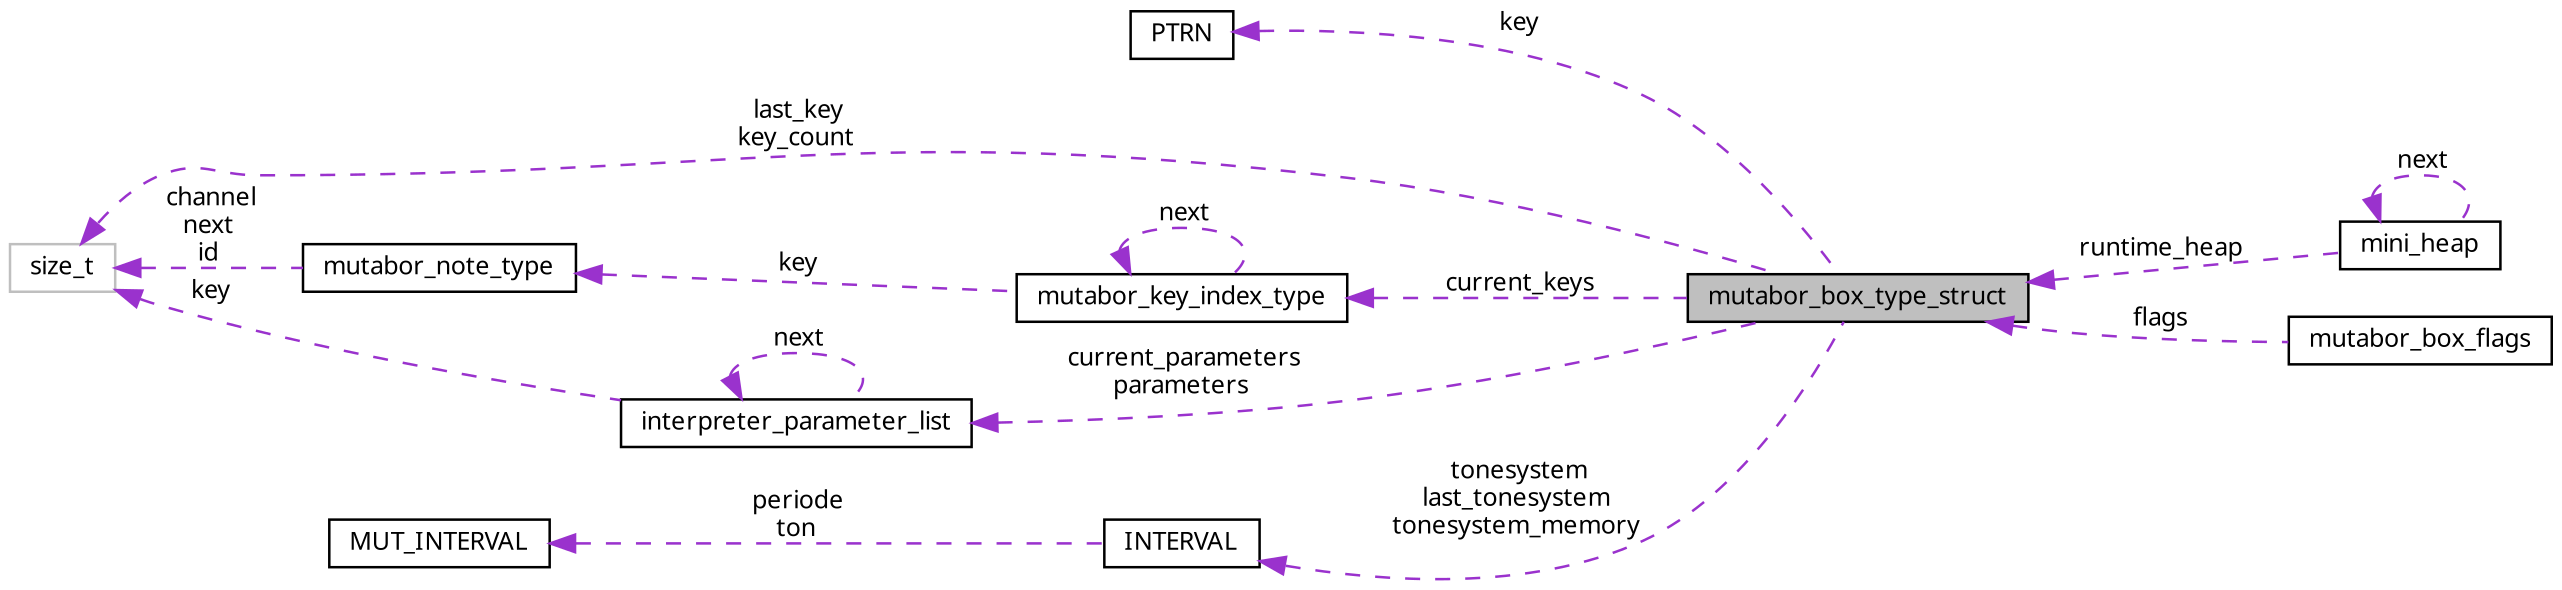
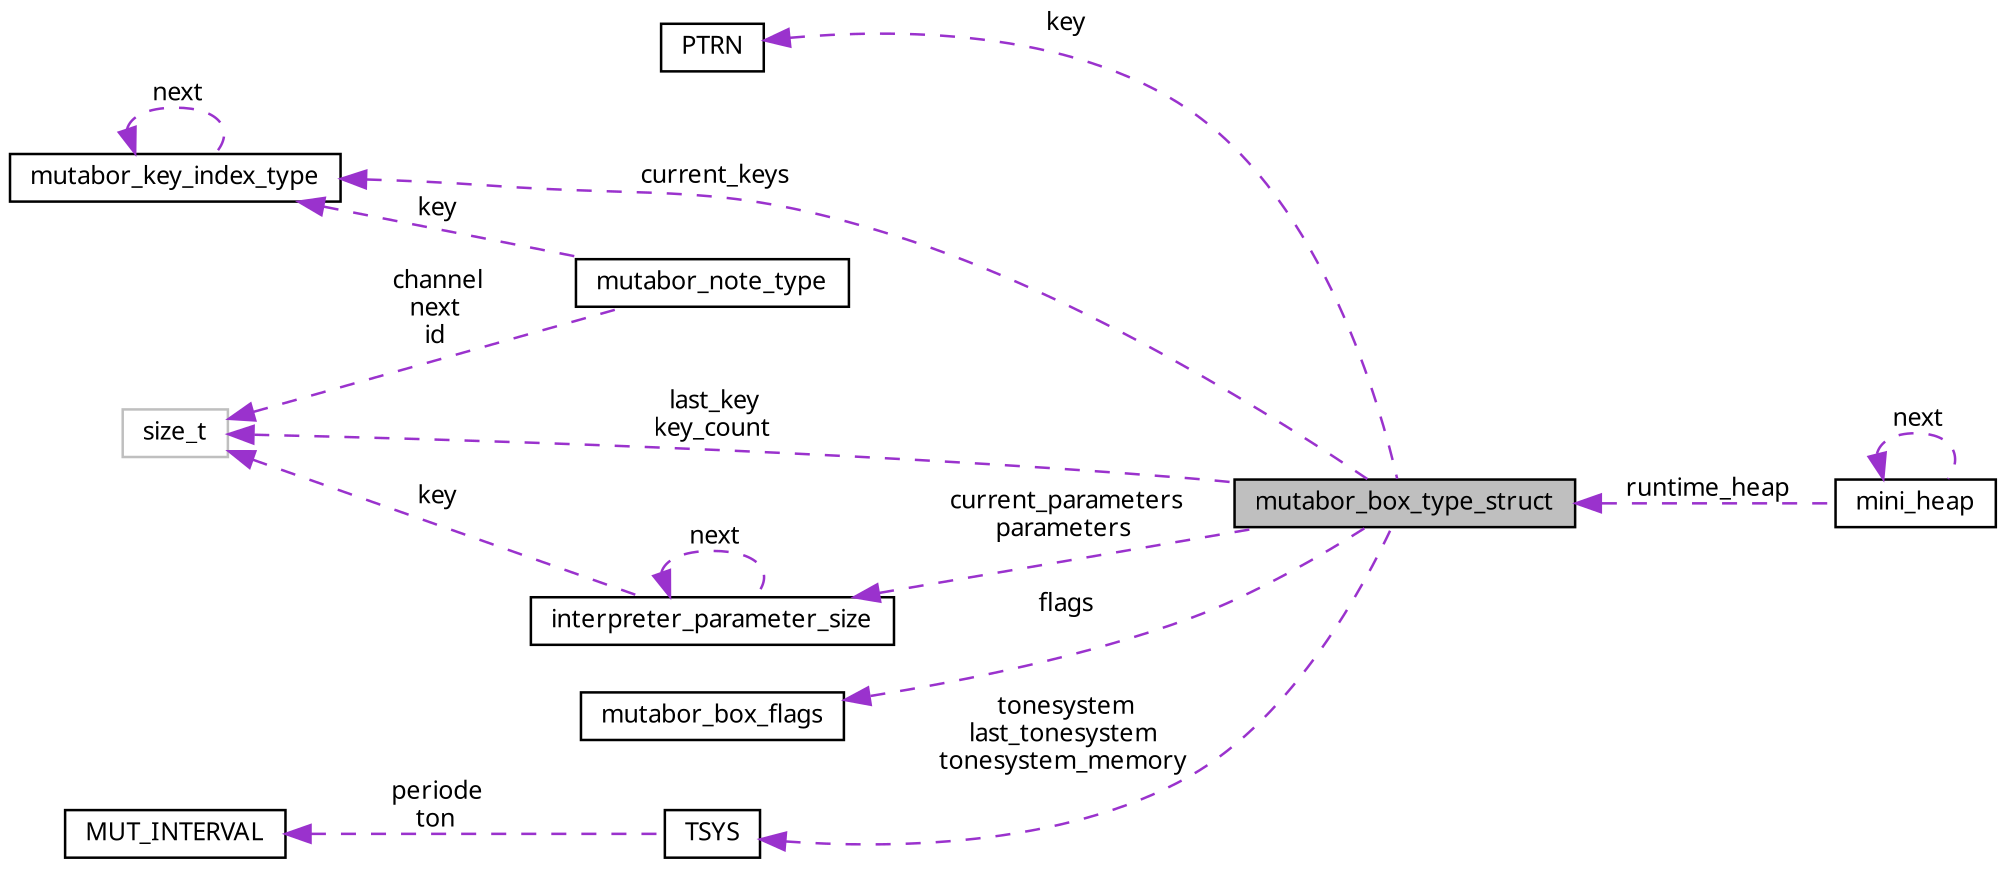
(809, 283) -> (456, 233)
(2150, 338) -> (1128, 639)
(796, 423) -> (712, 621)
(1182, 543) -> (712, 834)
